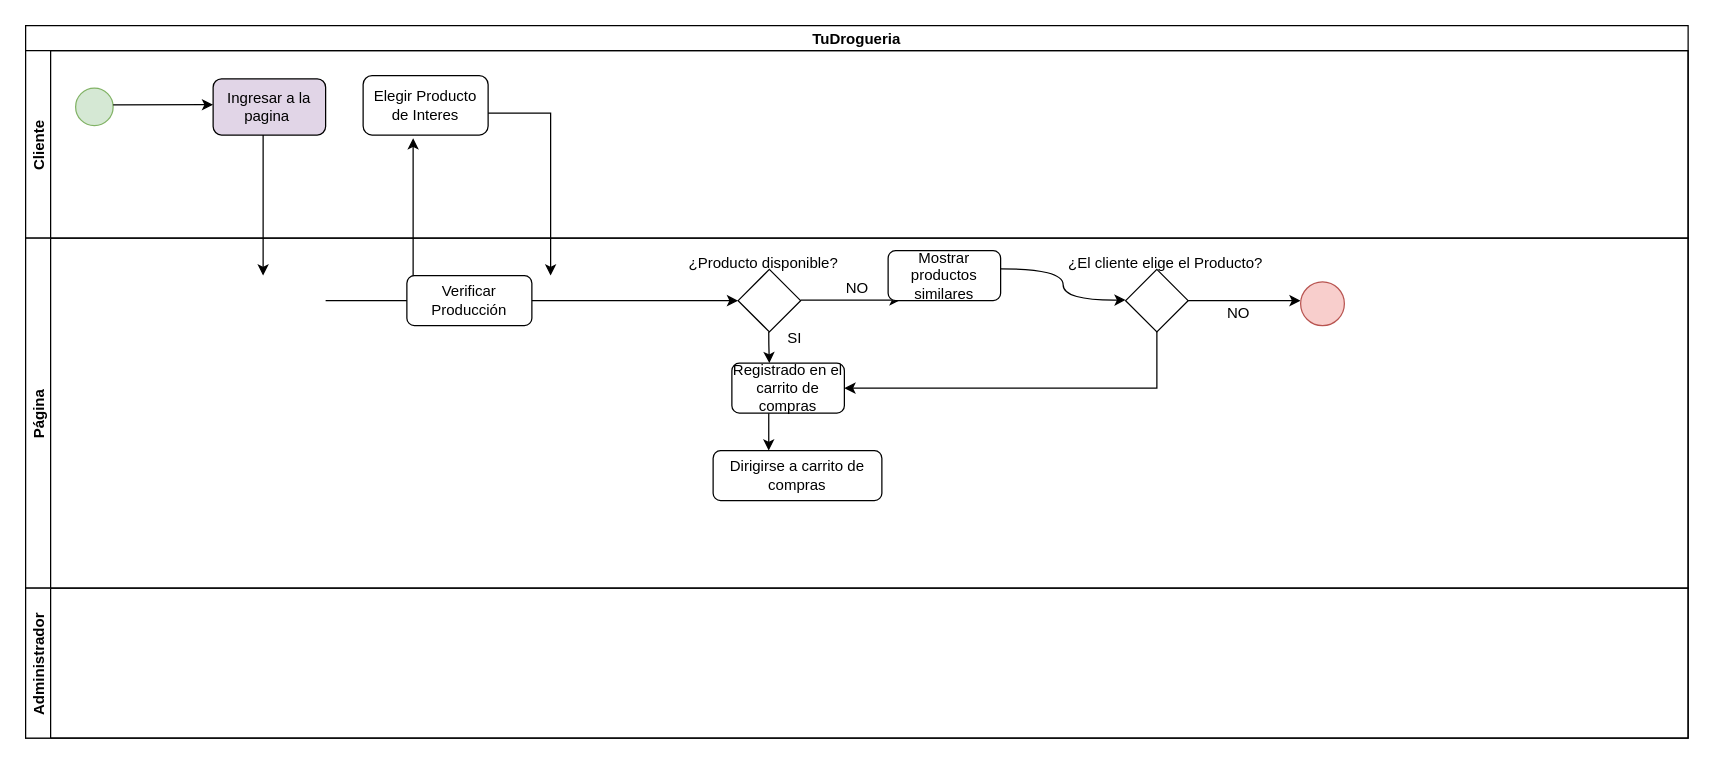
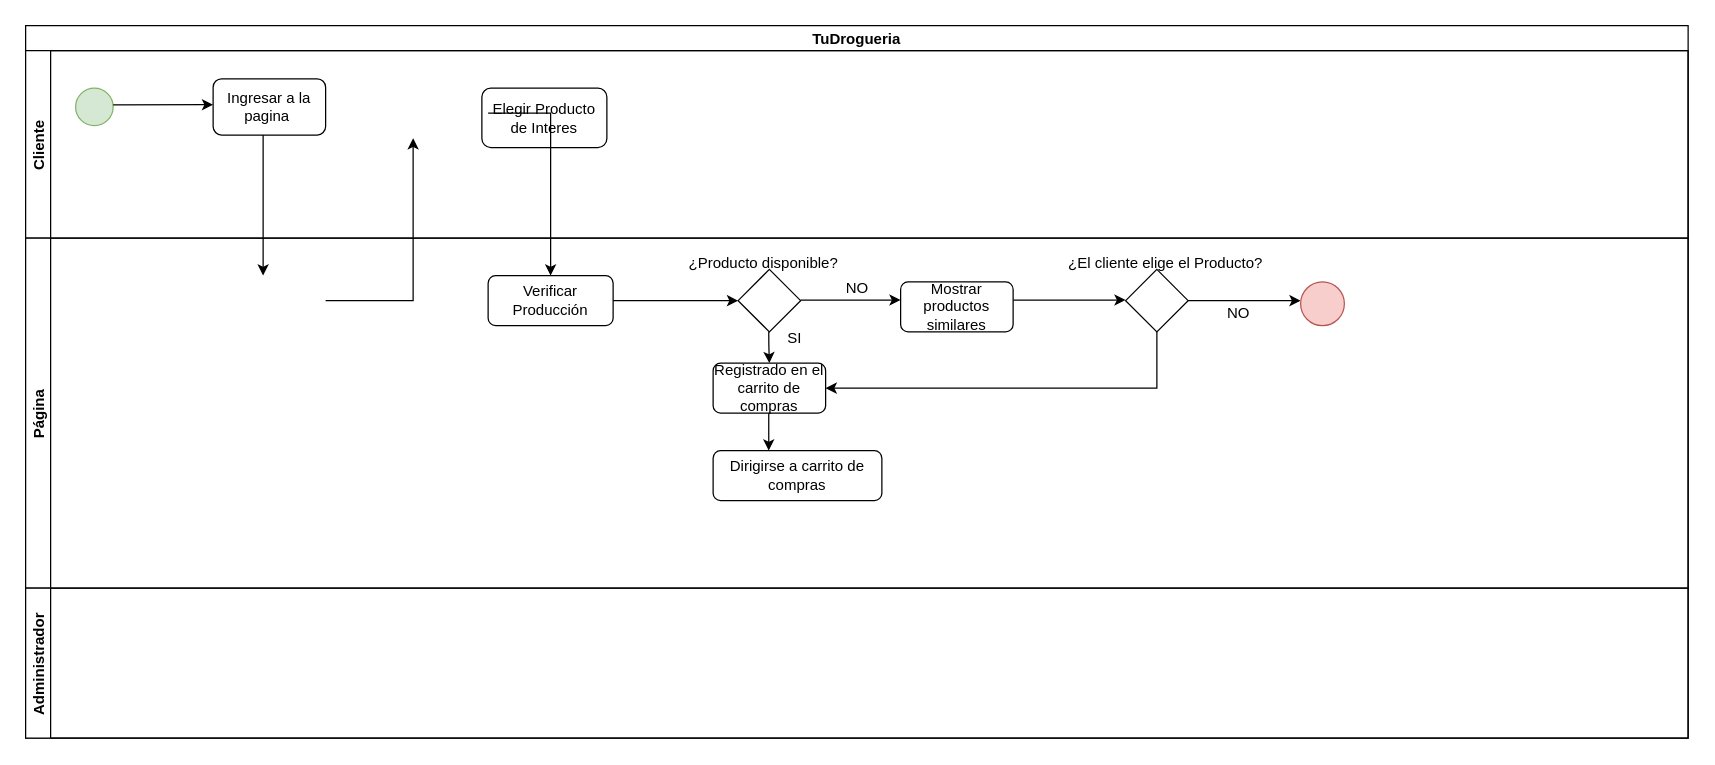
(426, 105) -> (544, 118)
(269, 107) -> (269, 107)
(944, 276) -> (957, 307)
(469, 301) -> (551, 301)
(788, 388) -> (769, 388)
